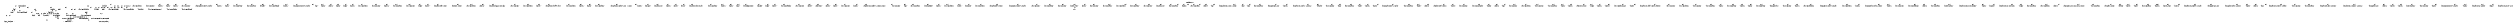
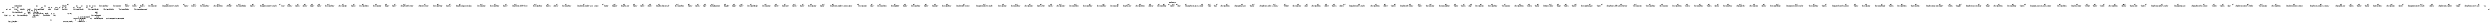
(1074, 7) -> (1830, 3)
